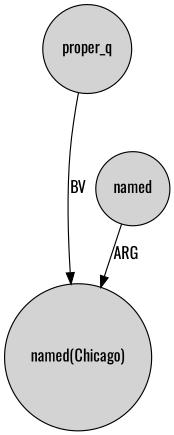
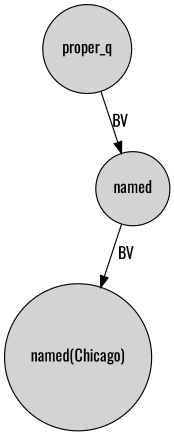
(68, 182) -> (109, 117)
(126, 255) -> (126, 255)
